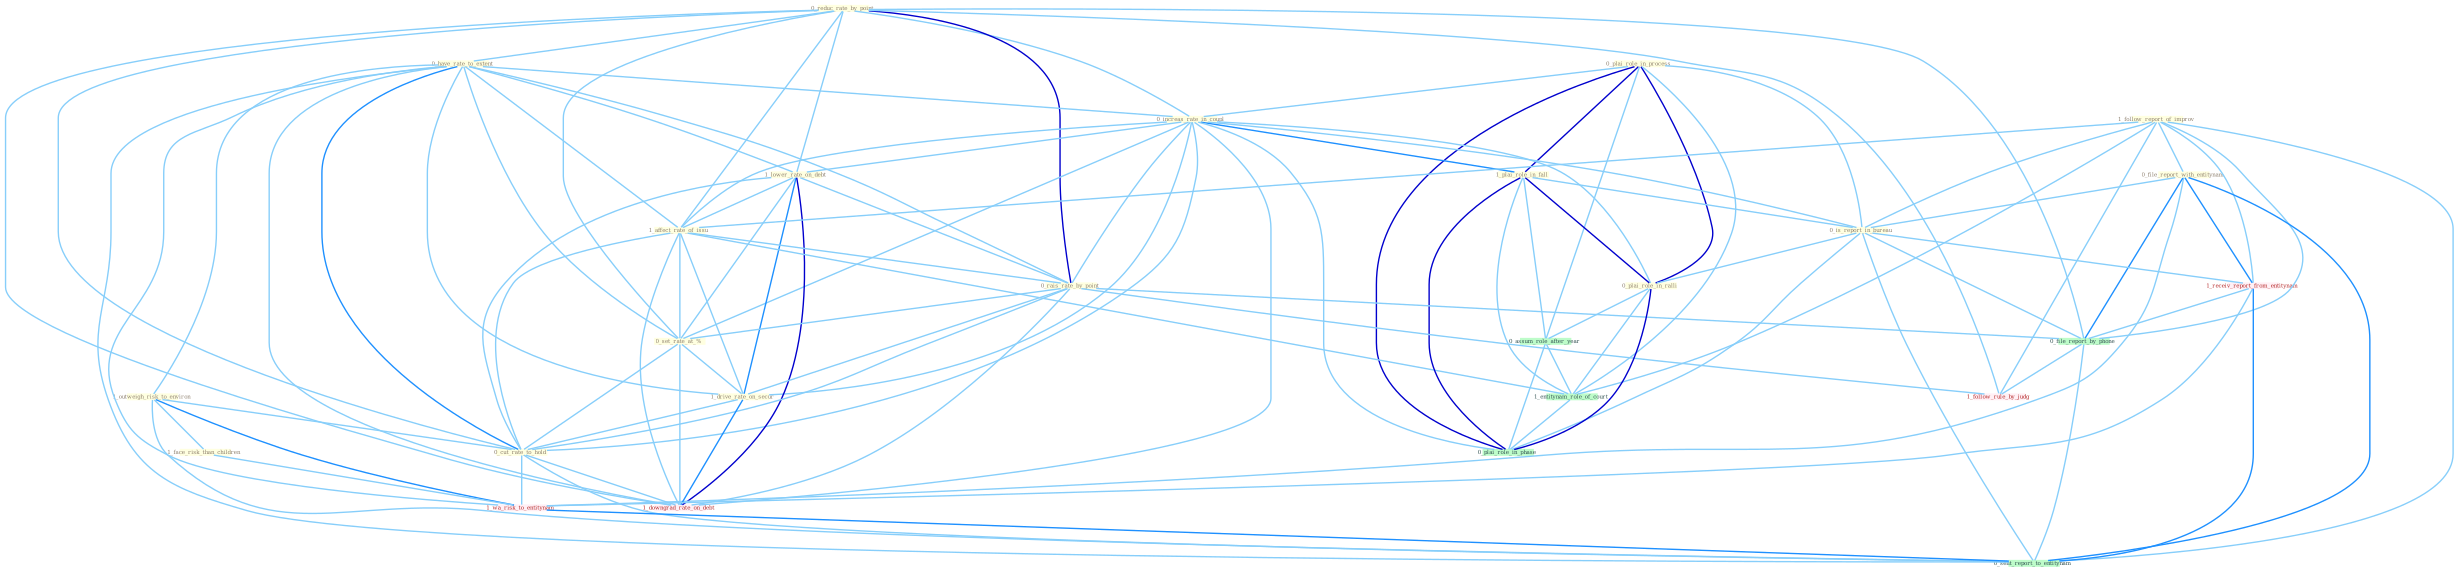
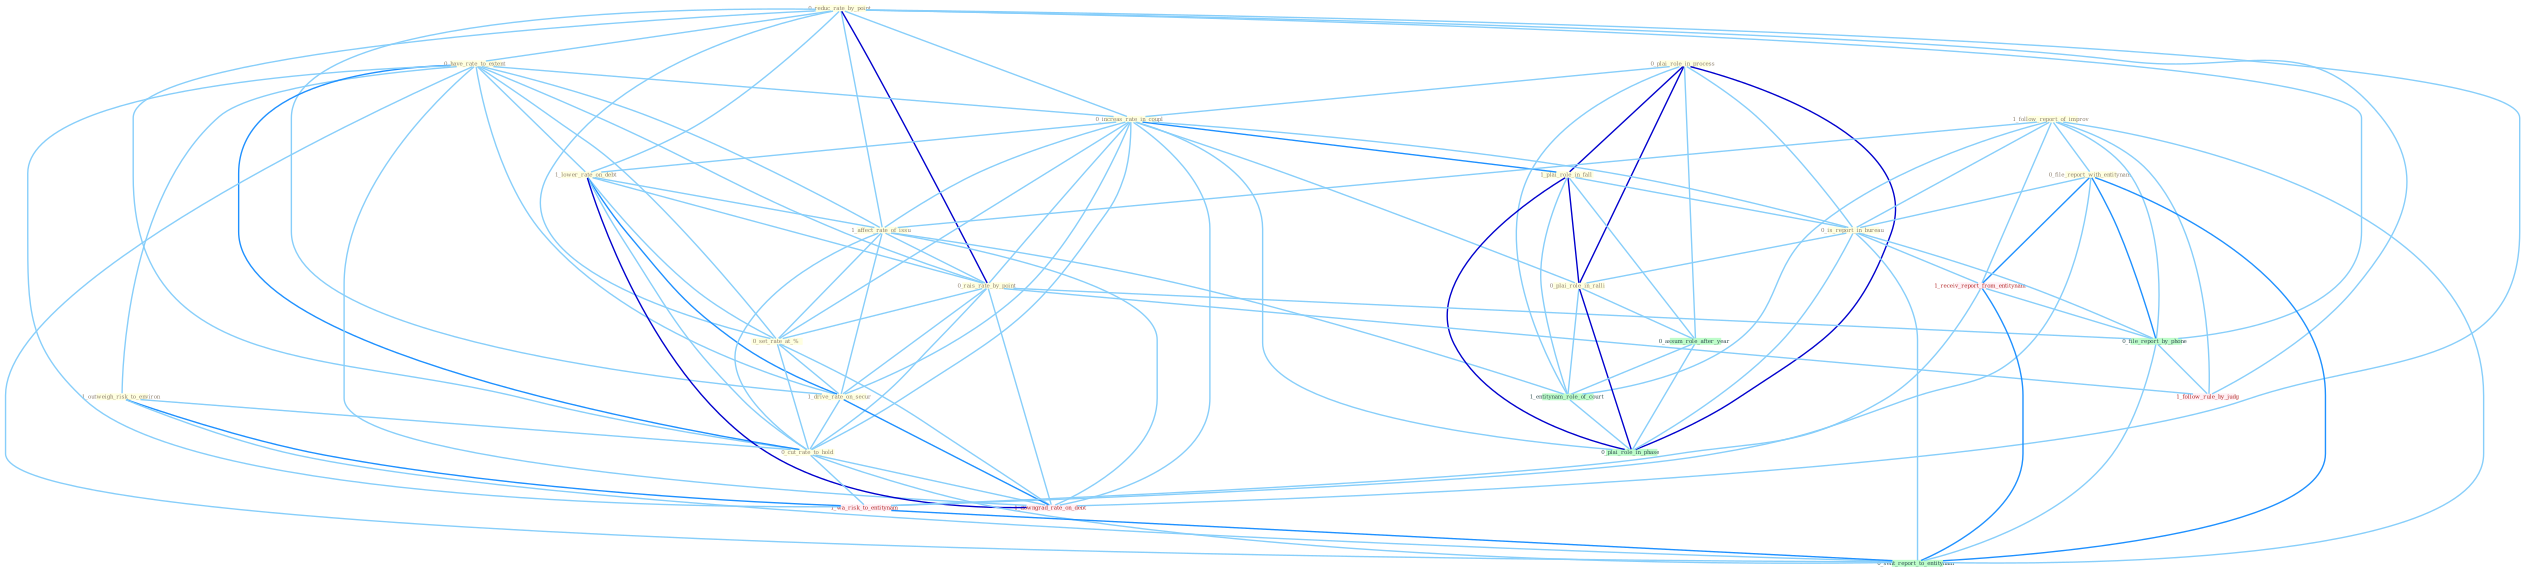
none -> (291, 184)
(205, 452) -> none
